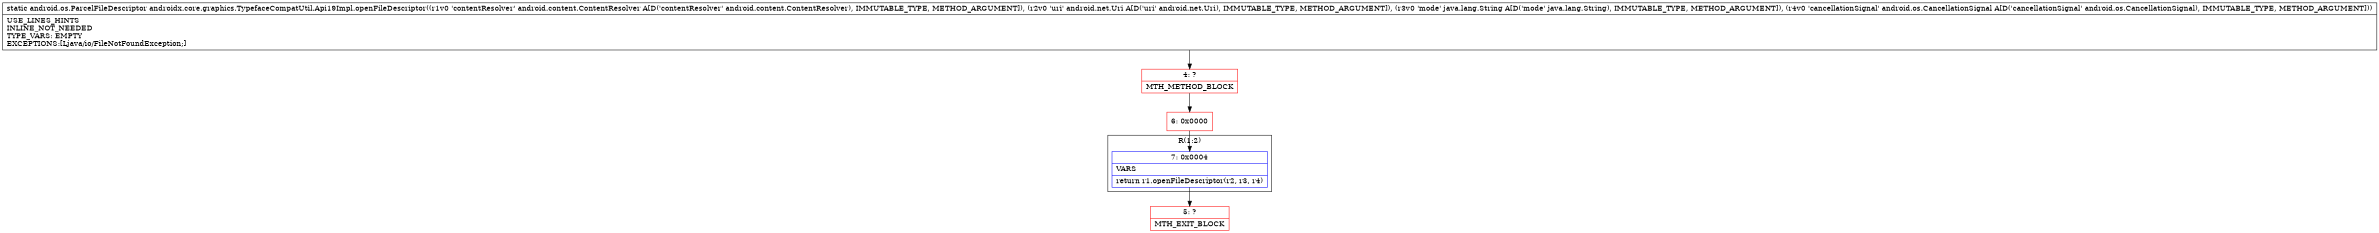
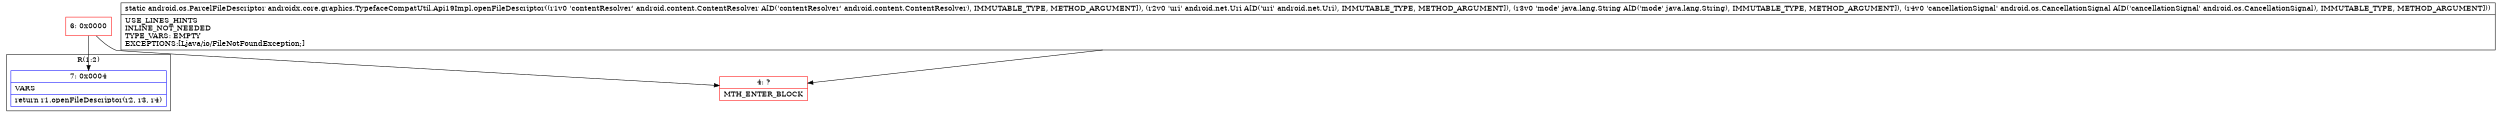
(1190, 87) -> (764, 94)
(1190, 100) -> (403, 68)
(1190, 218) -> none
